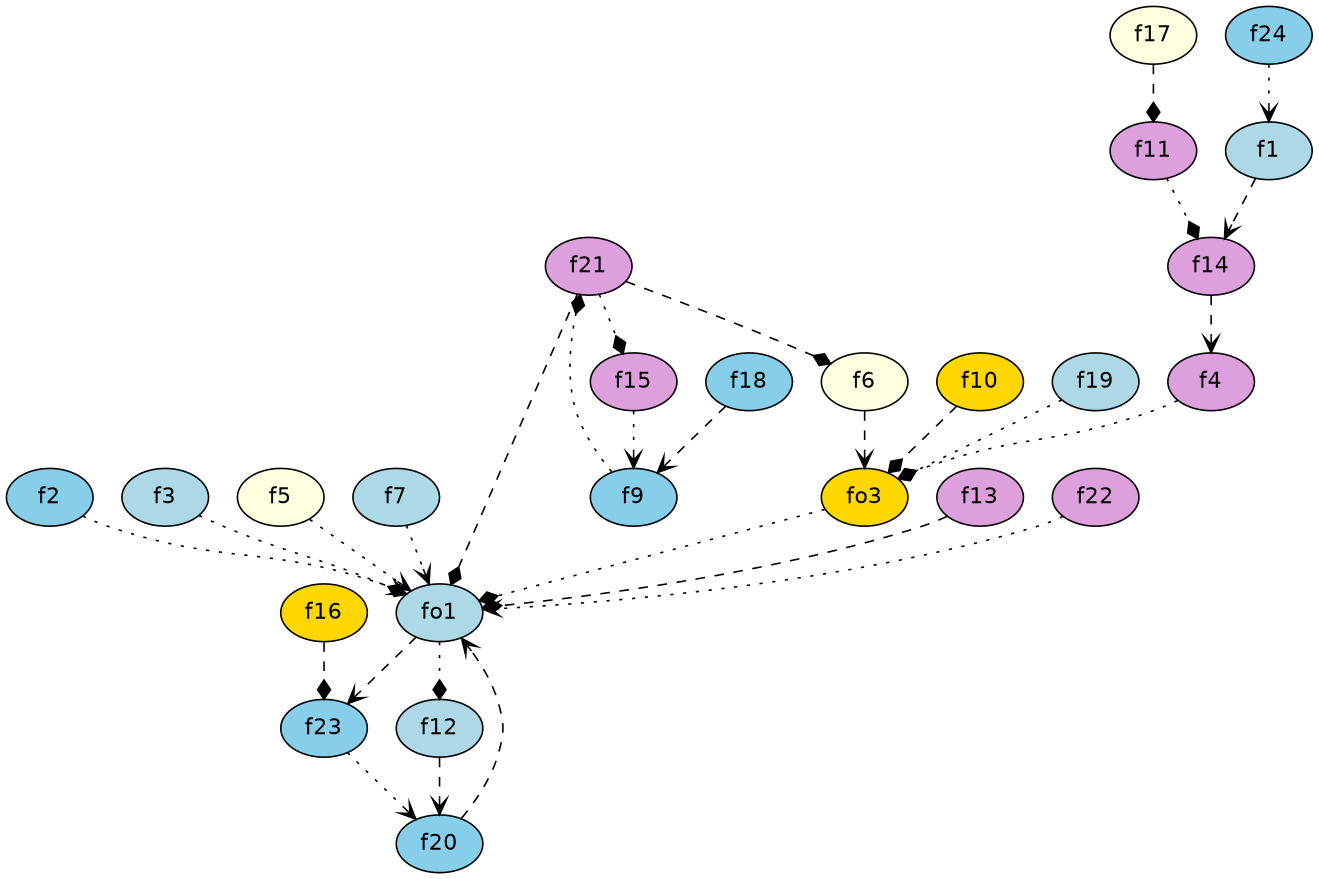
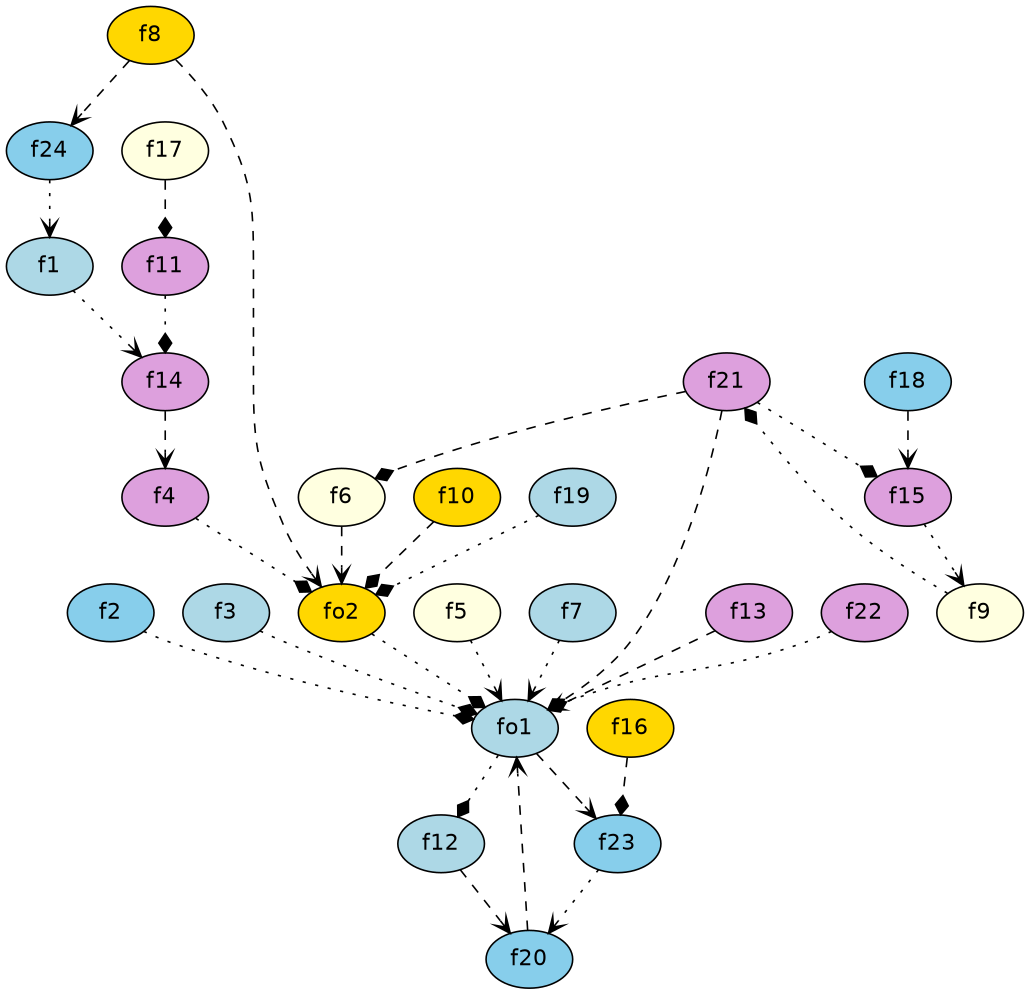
none -> (151, 35)
(1244, 201) -> (102, 318)
(697, 434) -> (908, 432)
(634, 497) -> (980, 613)
(865, 497) -> (342, 613)
(236, 554) -> (297, 680)
